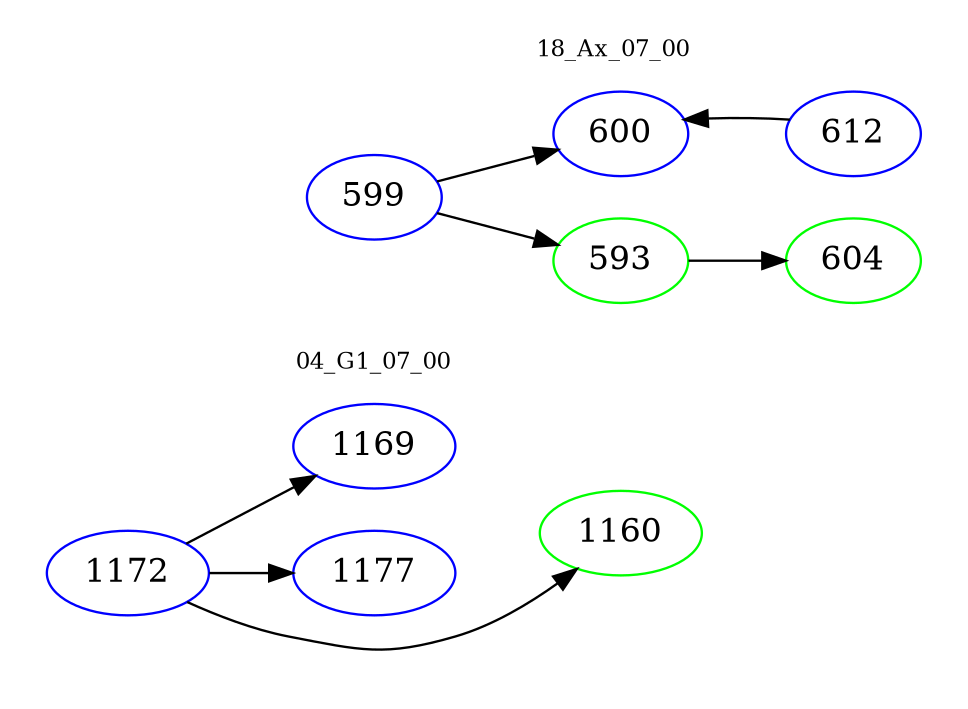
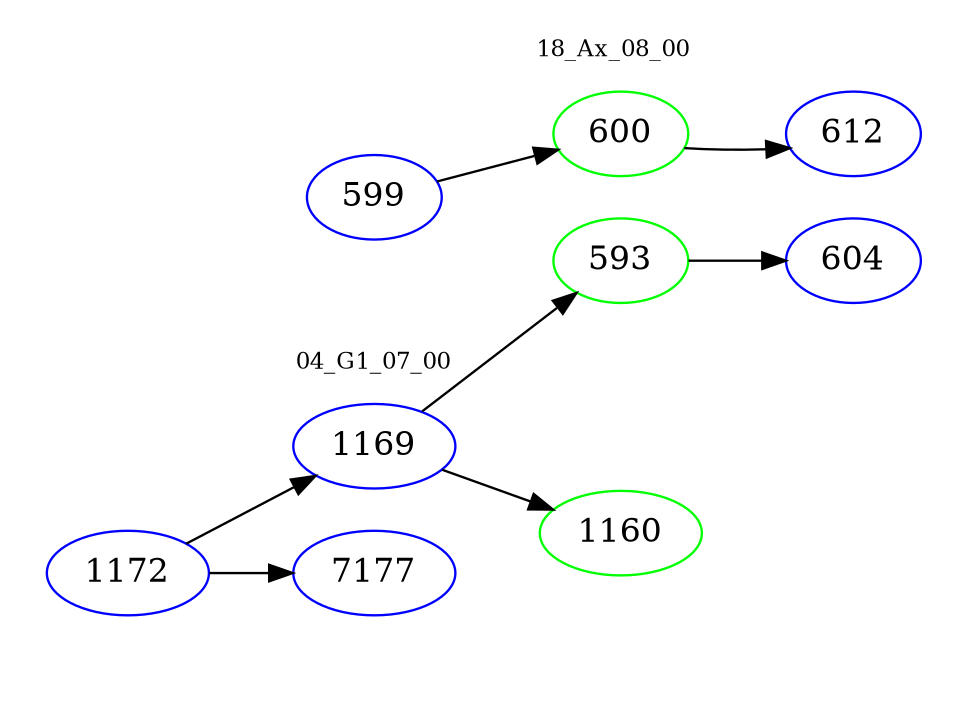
(614, 50) -> (614, 50)
(749, 118) -> (725, 150)
(621, 134) -> (621, 134)
(486, 226) -> (490, 360)
(853, 261) -> (853, 261)
(374, 573) -> (374, 573)
(377, 649) -> (486, 486)
